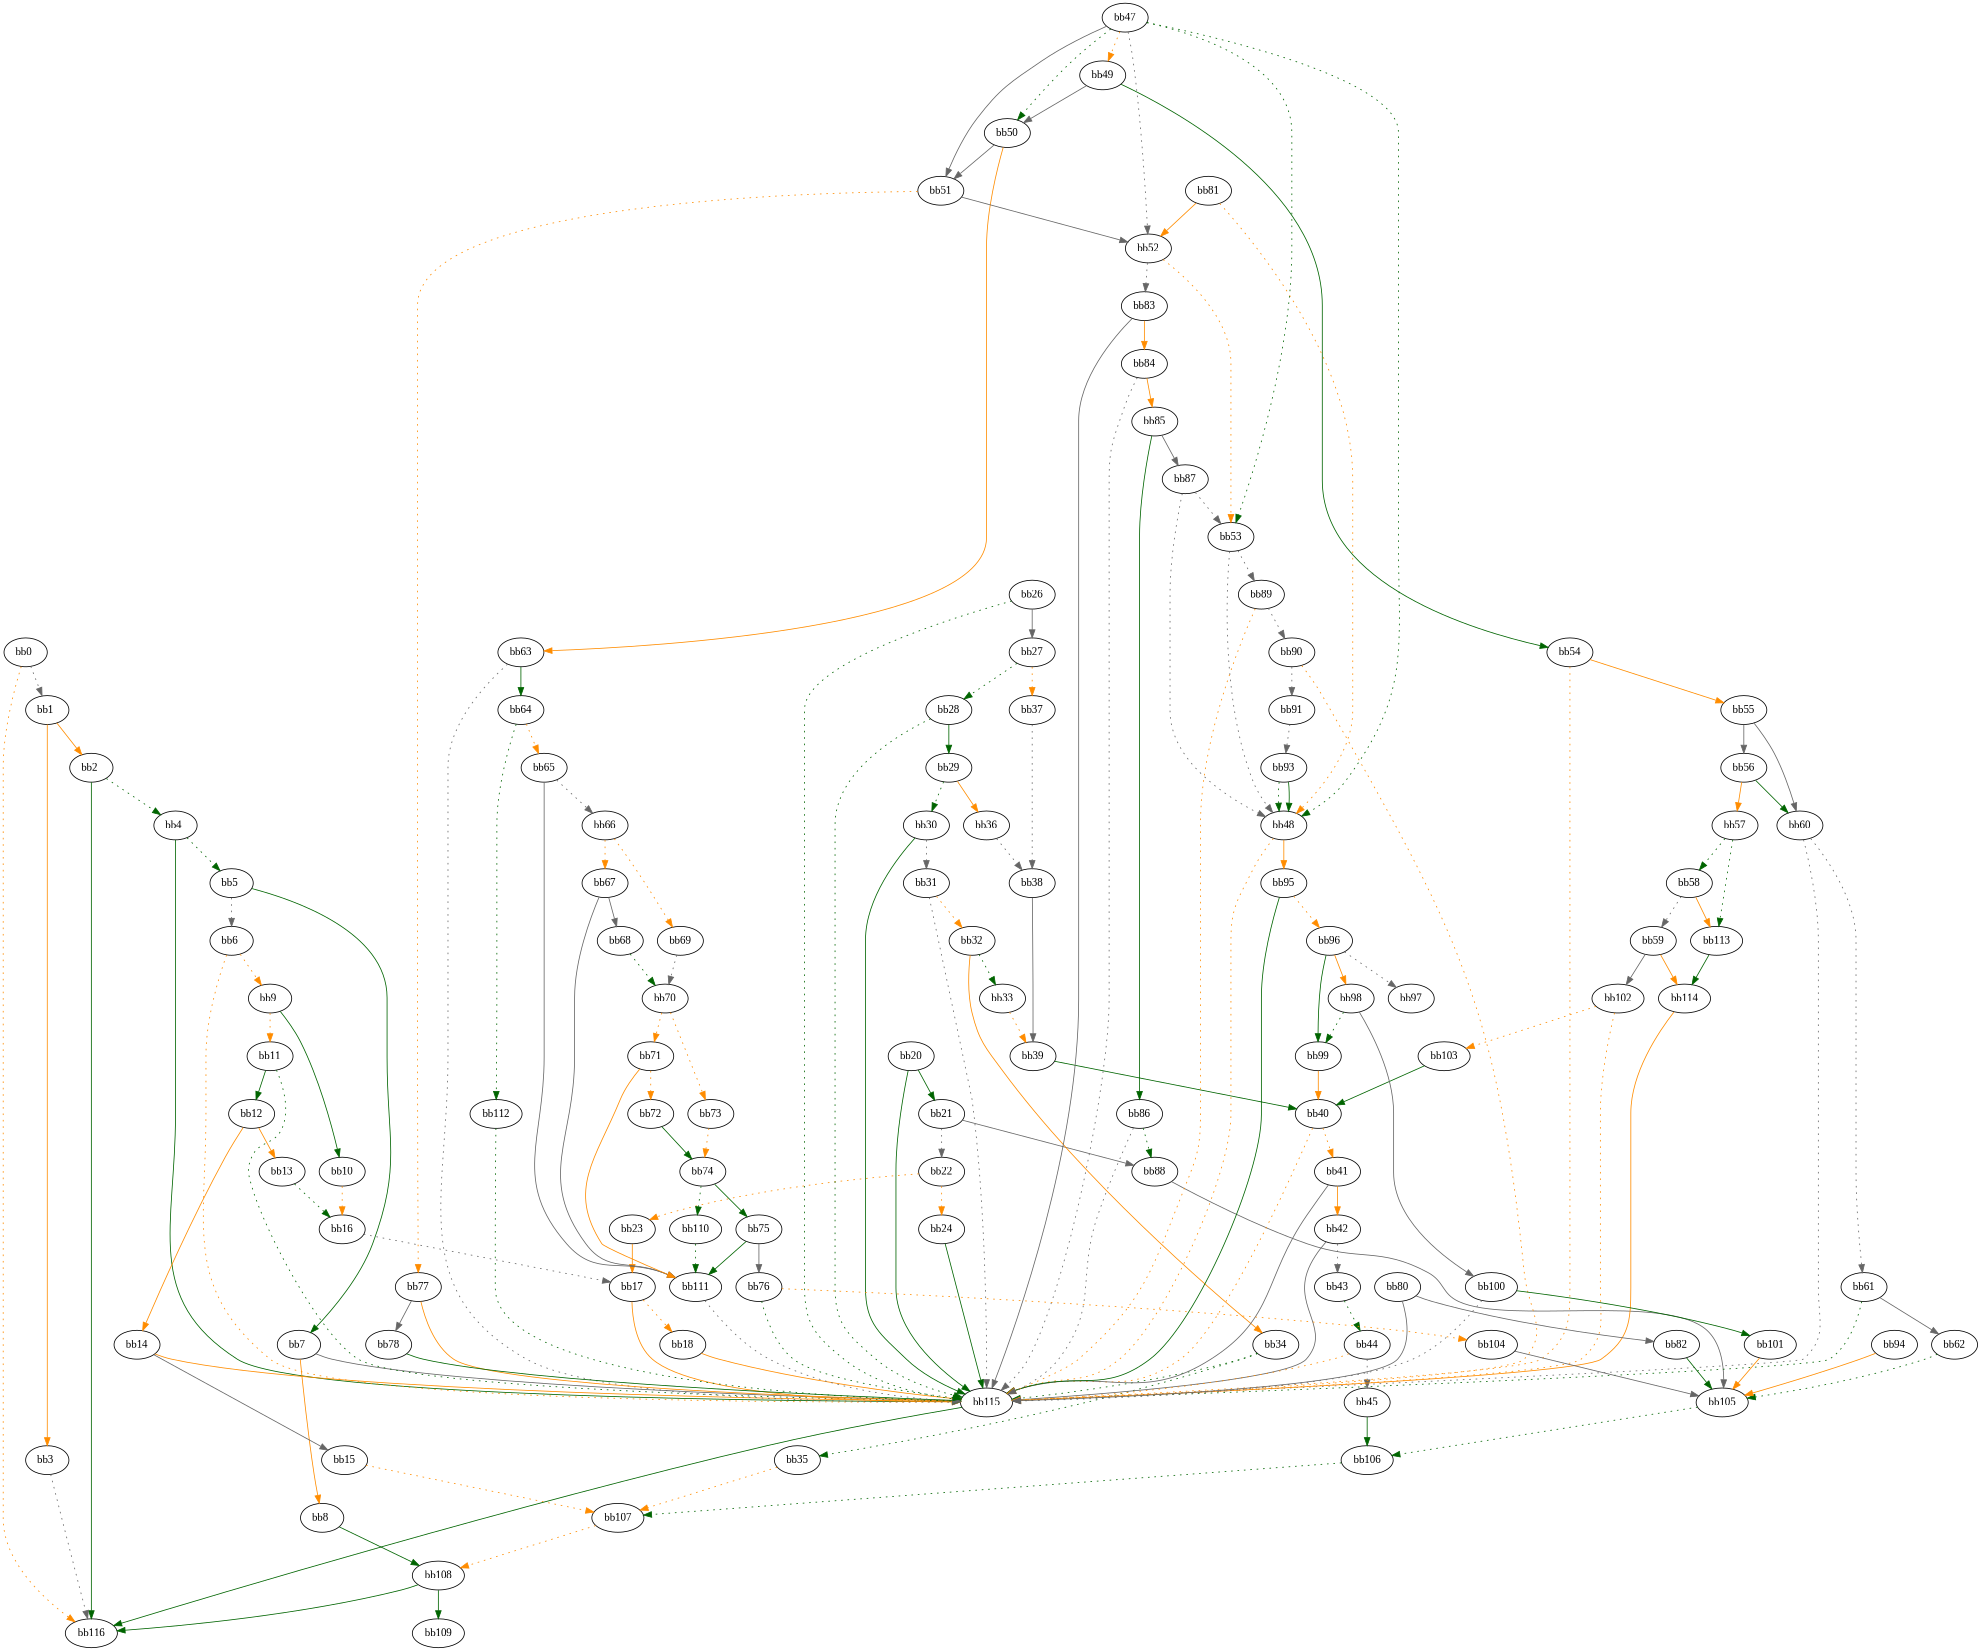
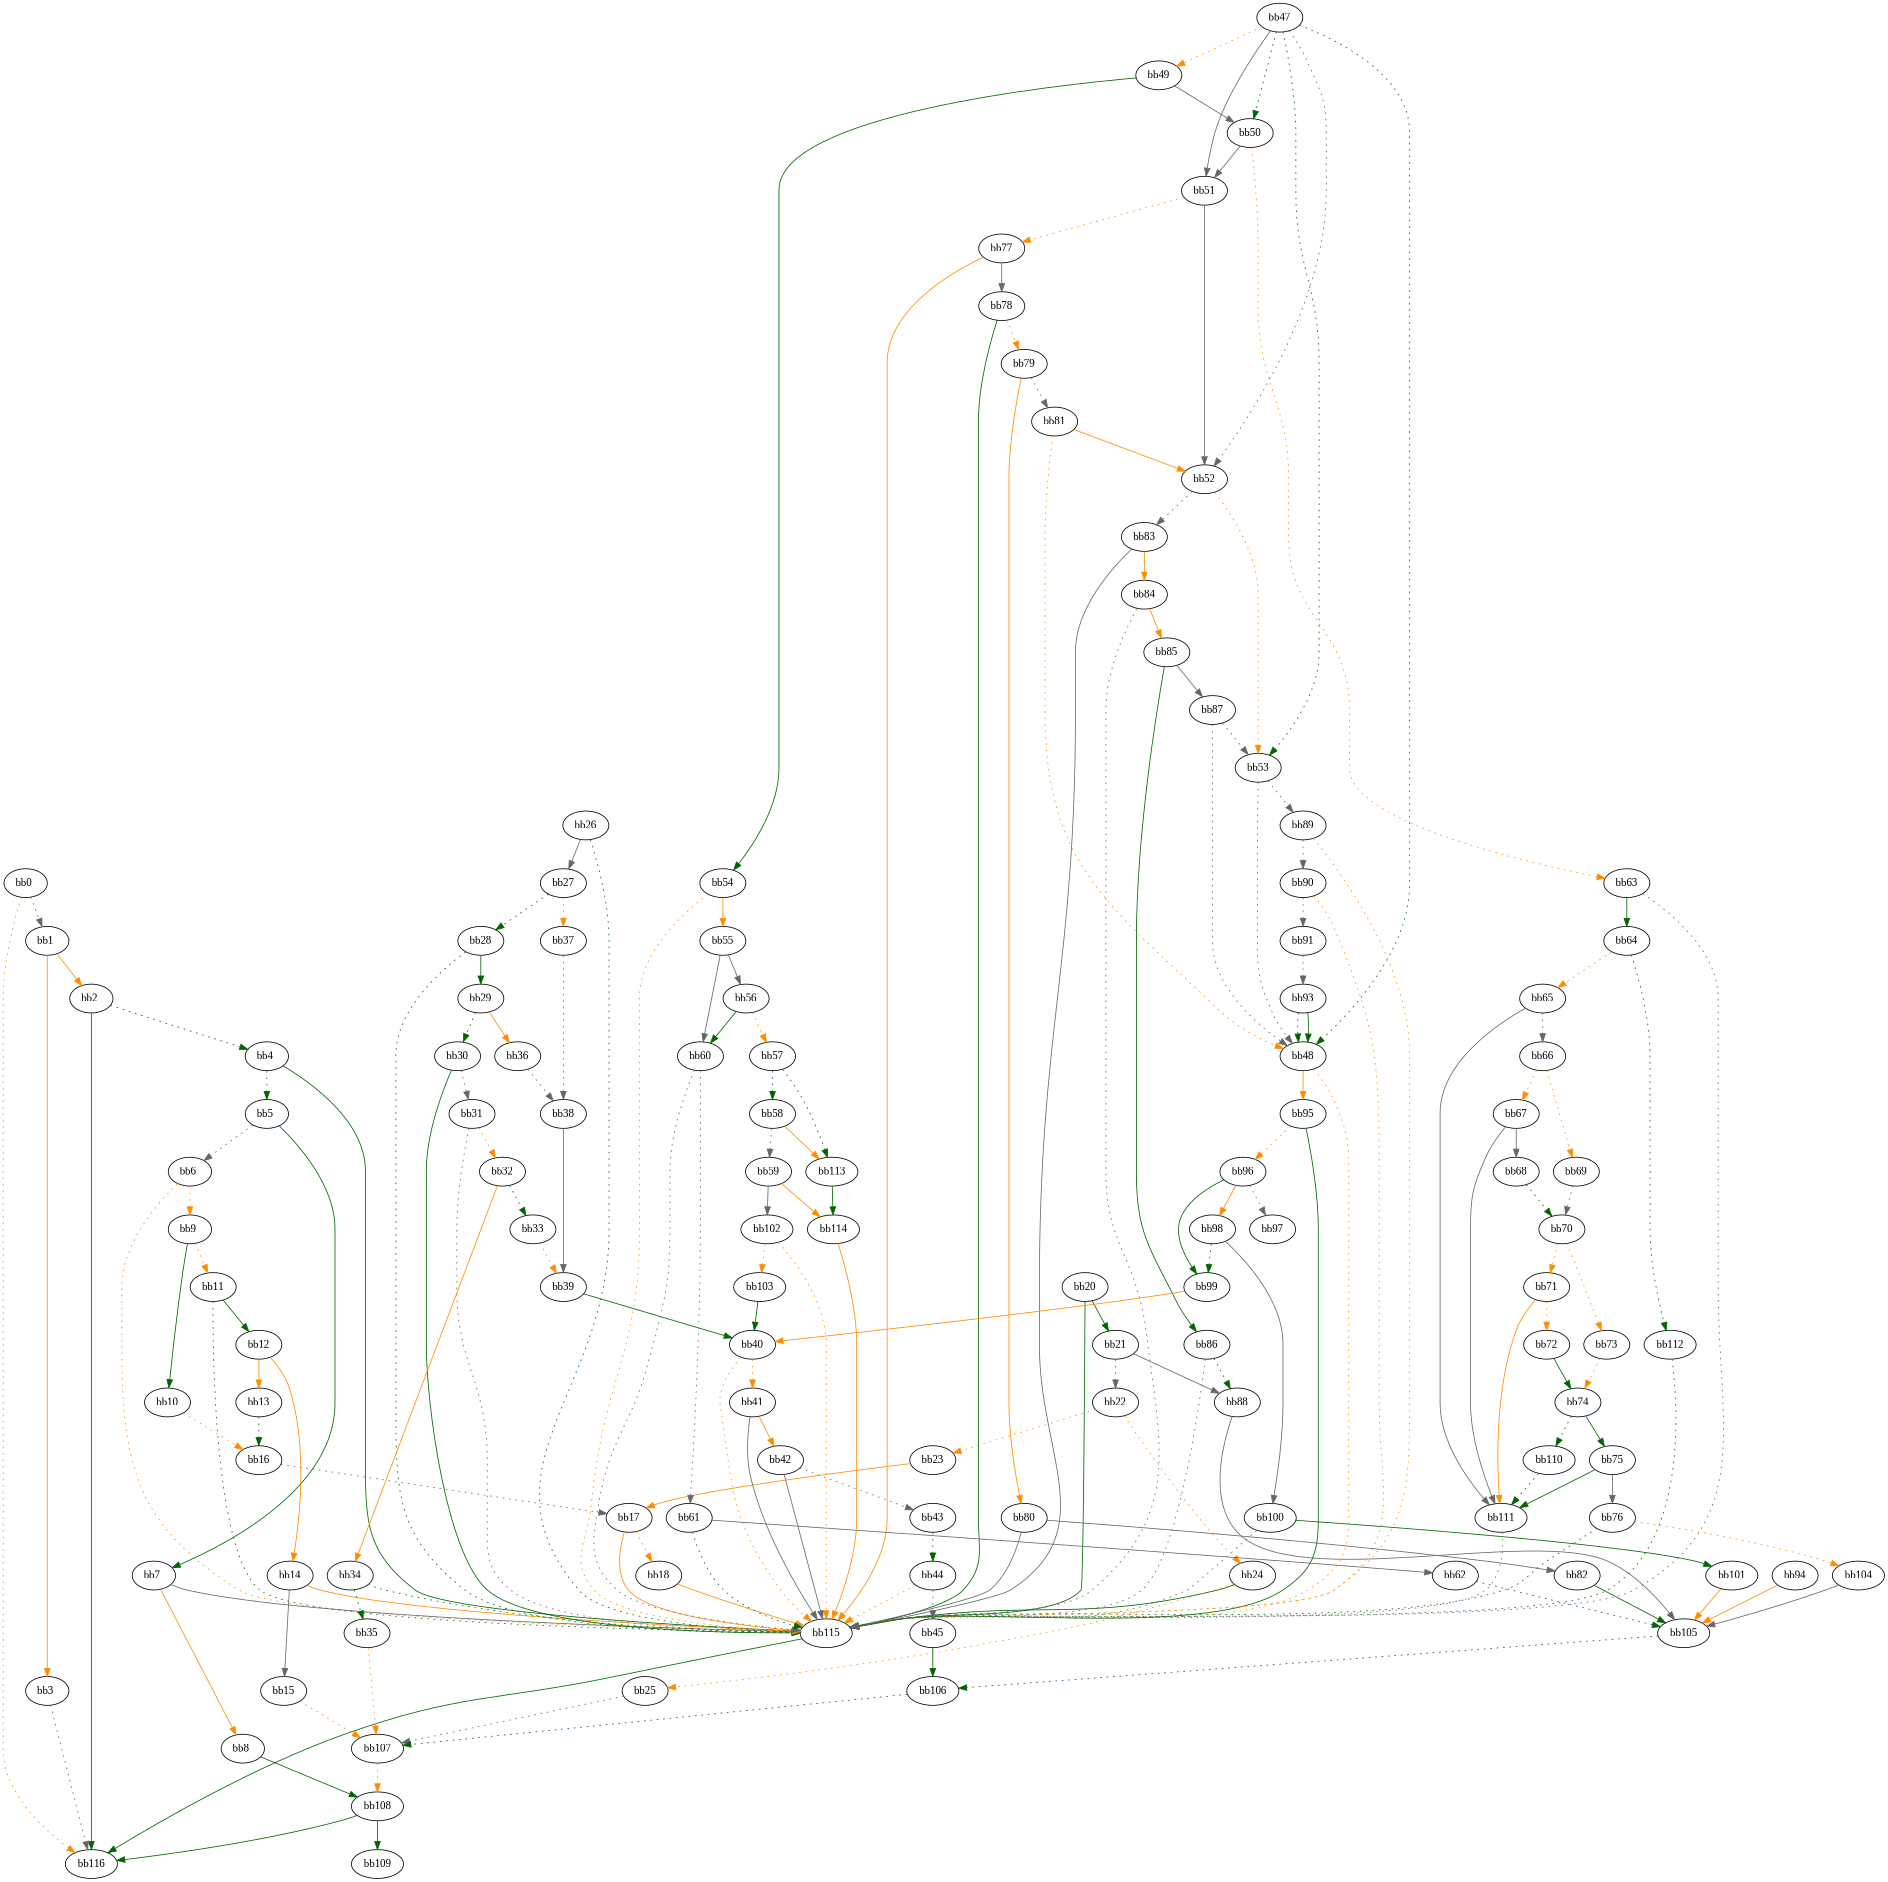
none -> (1024, 364)
(969, 570) -> (1305, 600)
(1740, 792) -> (758, 1024)
none -> (645, 1691)
